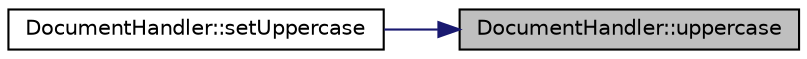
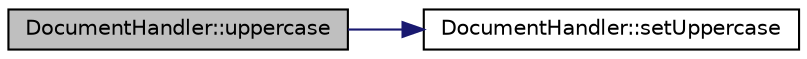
(411, 30) -> (375, 30)
